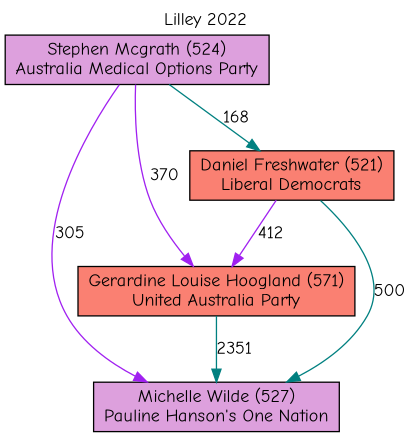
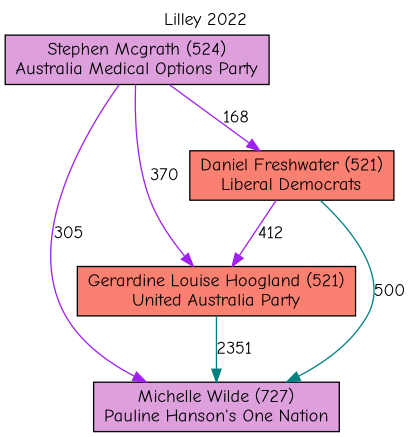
(209, 114) -> (209, 114)
(216, 291) -> (216, 291)
(216, 407) -> (216, 407)
